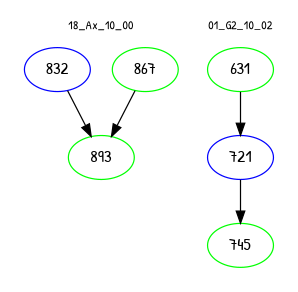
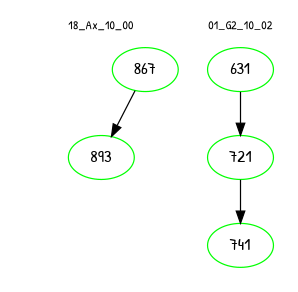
(57, 70) -> none
(241, 157) -> (241, 157)
(241, 245) -> (241, 245)
